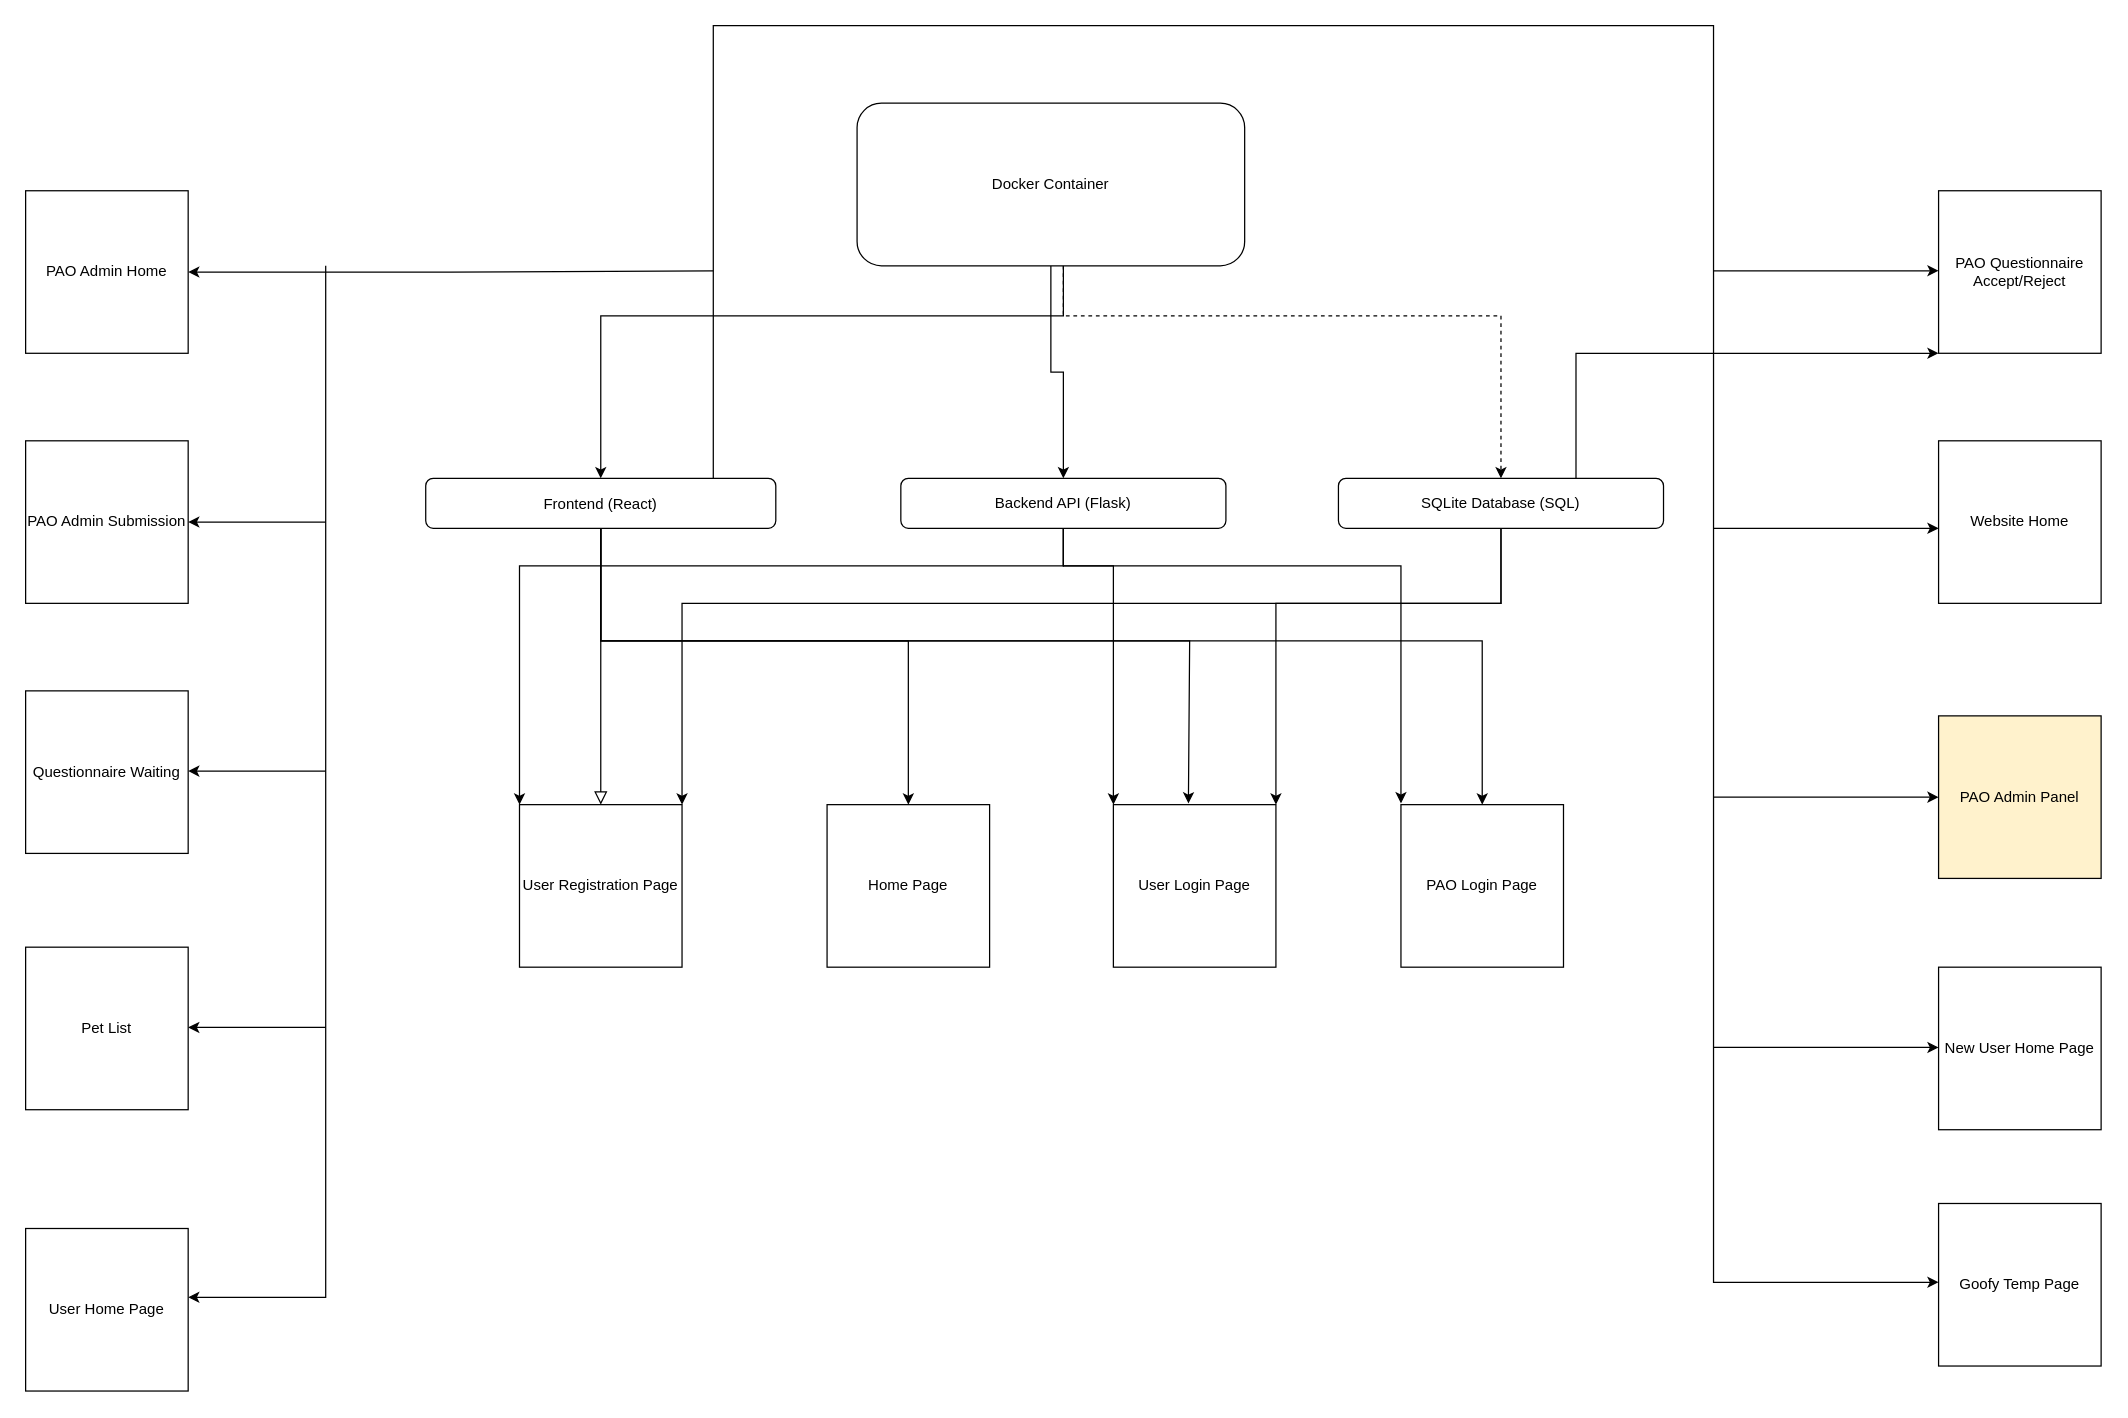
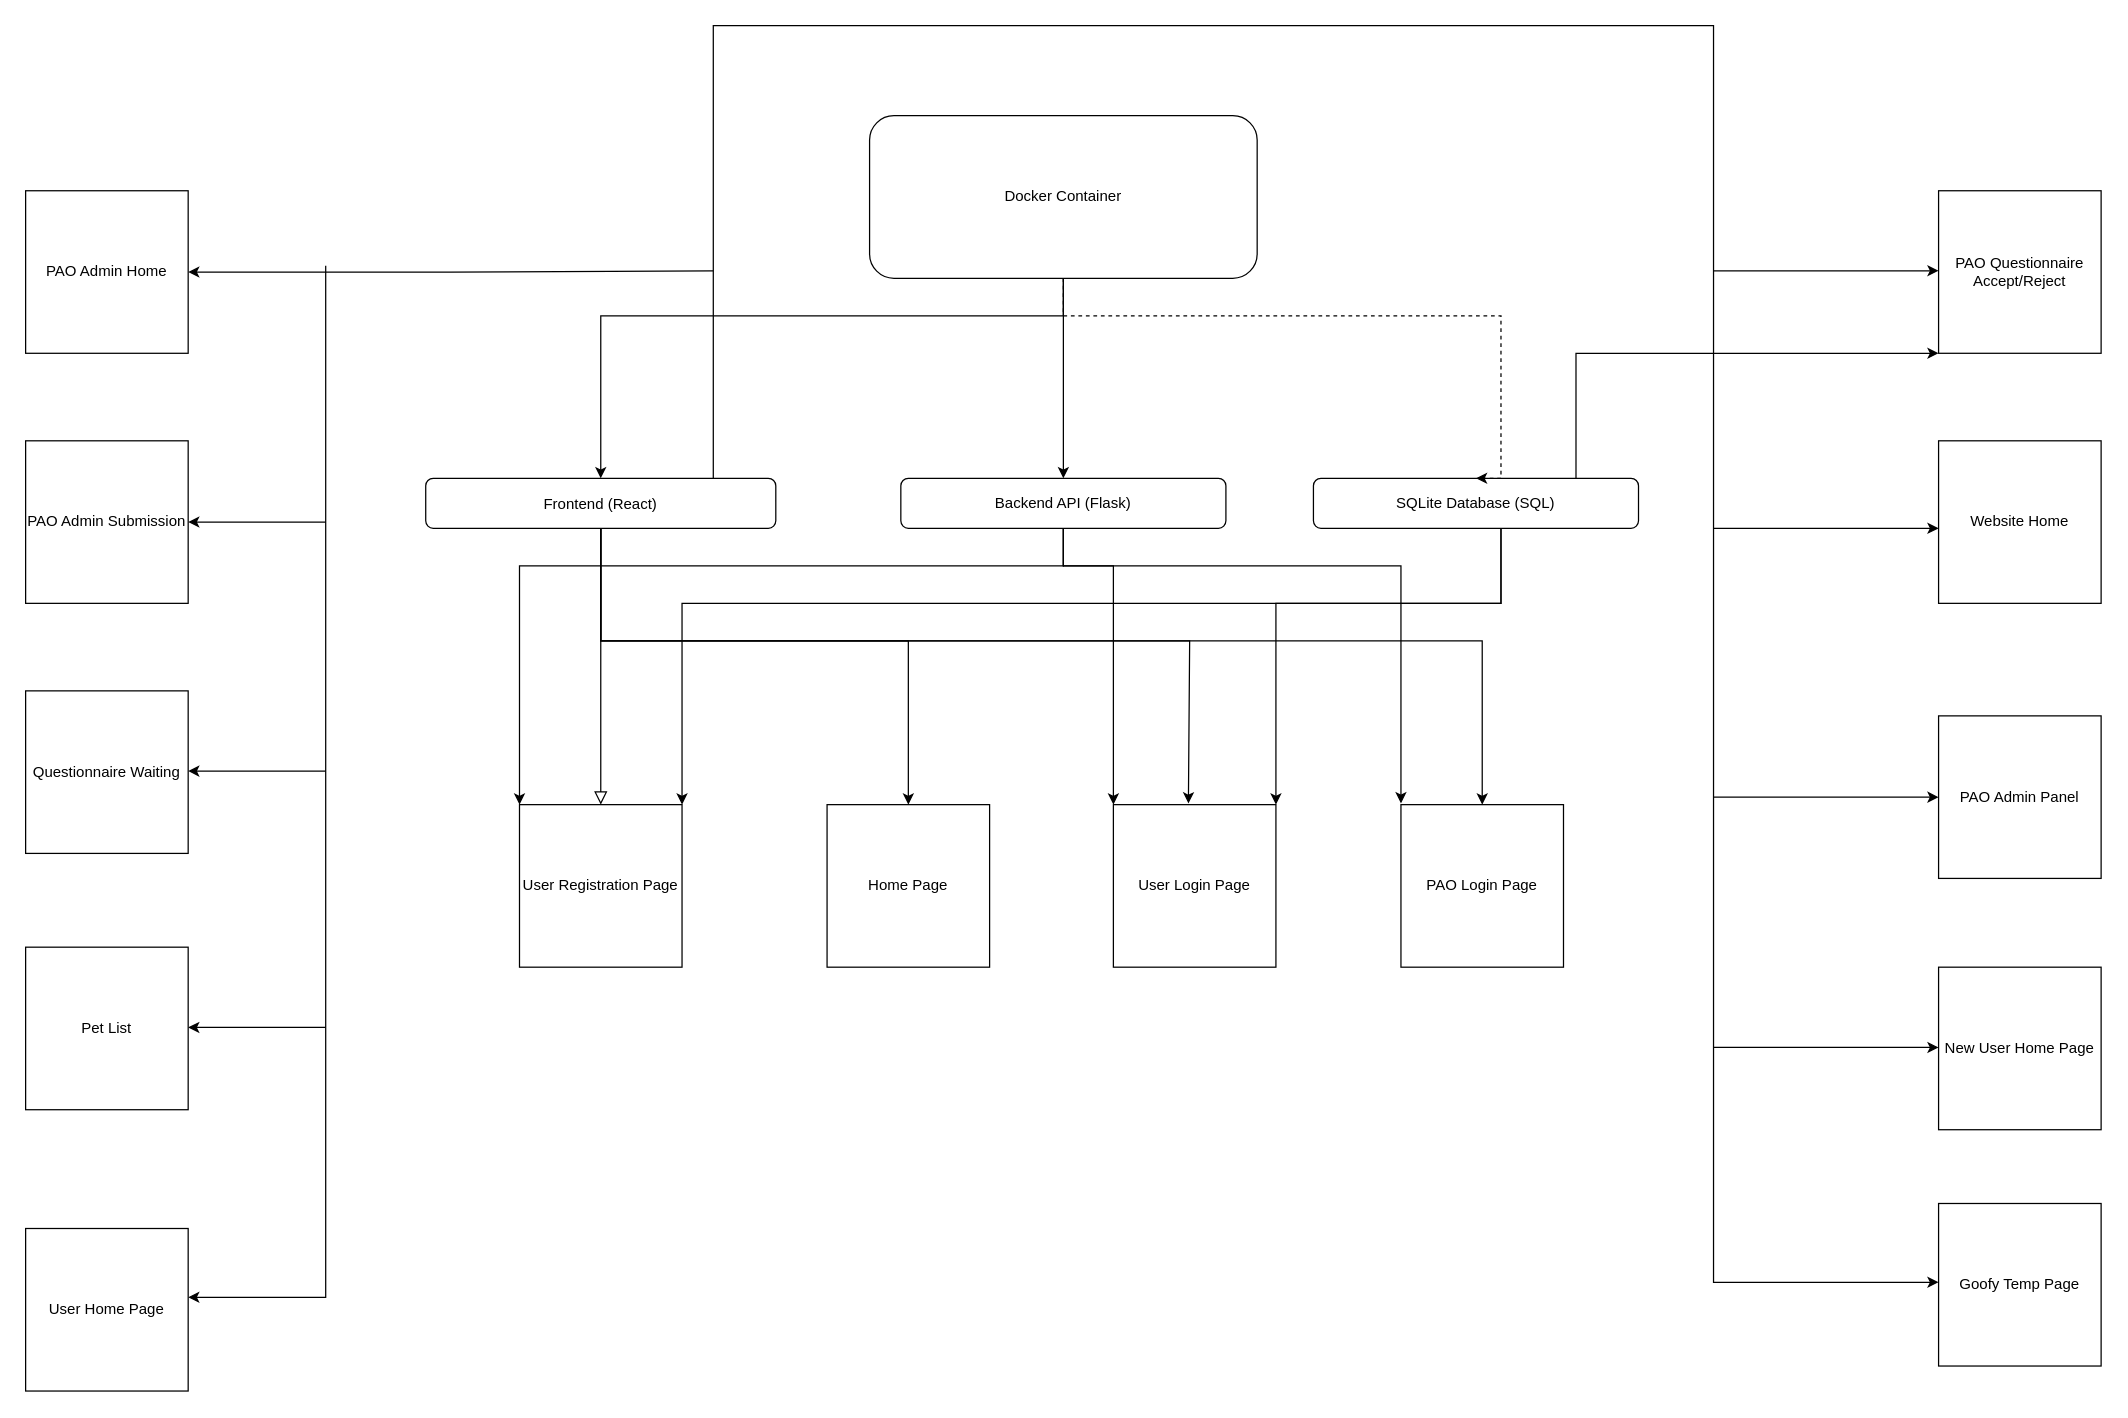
(1051, 184) -> (1063, 197)
(1501, 503) -> (1476, 503)
(2019, 797) -> (2019, 797)
